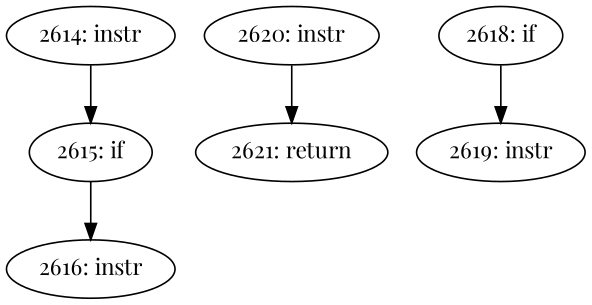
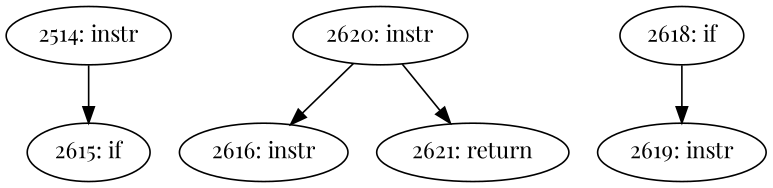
(91, 36) -> (89, 36)
(91, 203) -> (328, 88)
